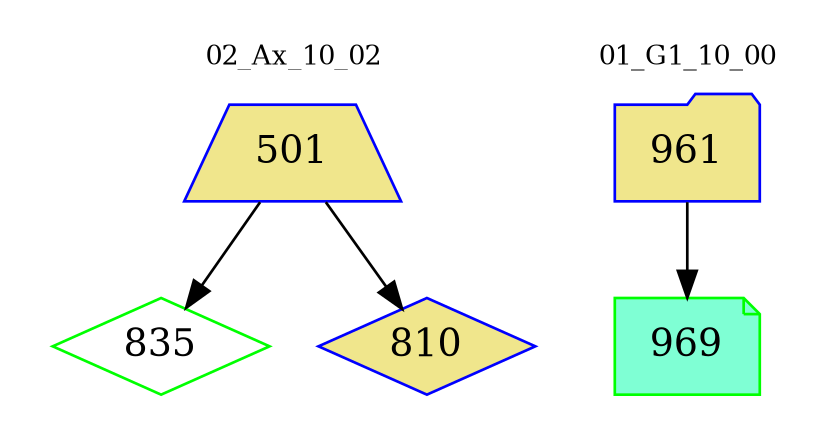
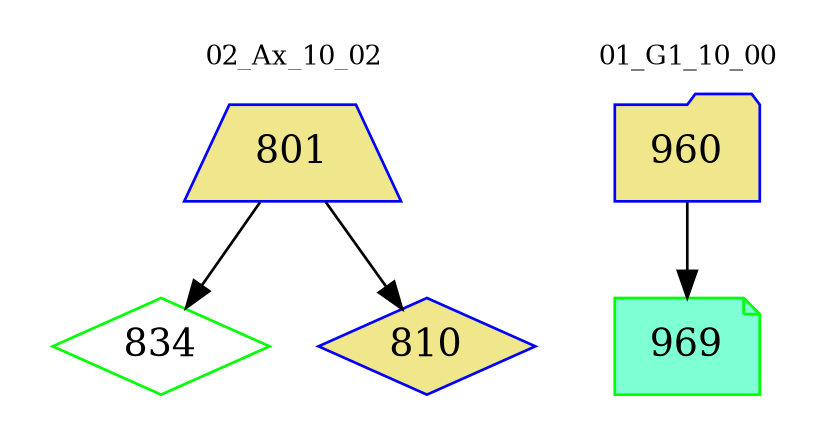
(293, 153) -> (293, 153)
(687, 153) -> (687, 153)
(161, 346) -> (161, 346)
